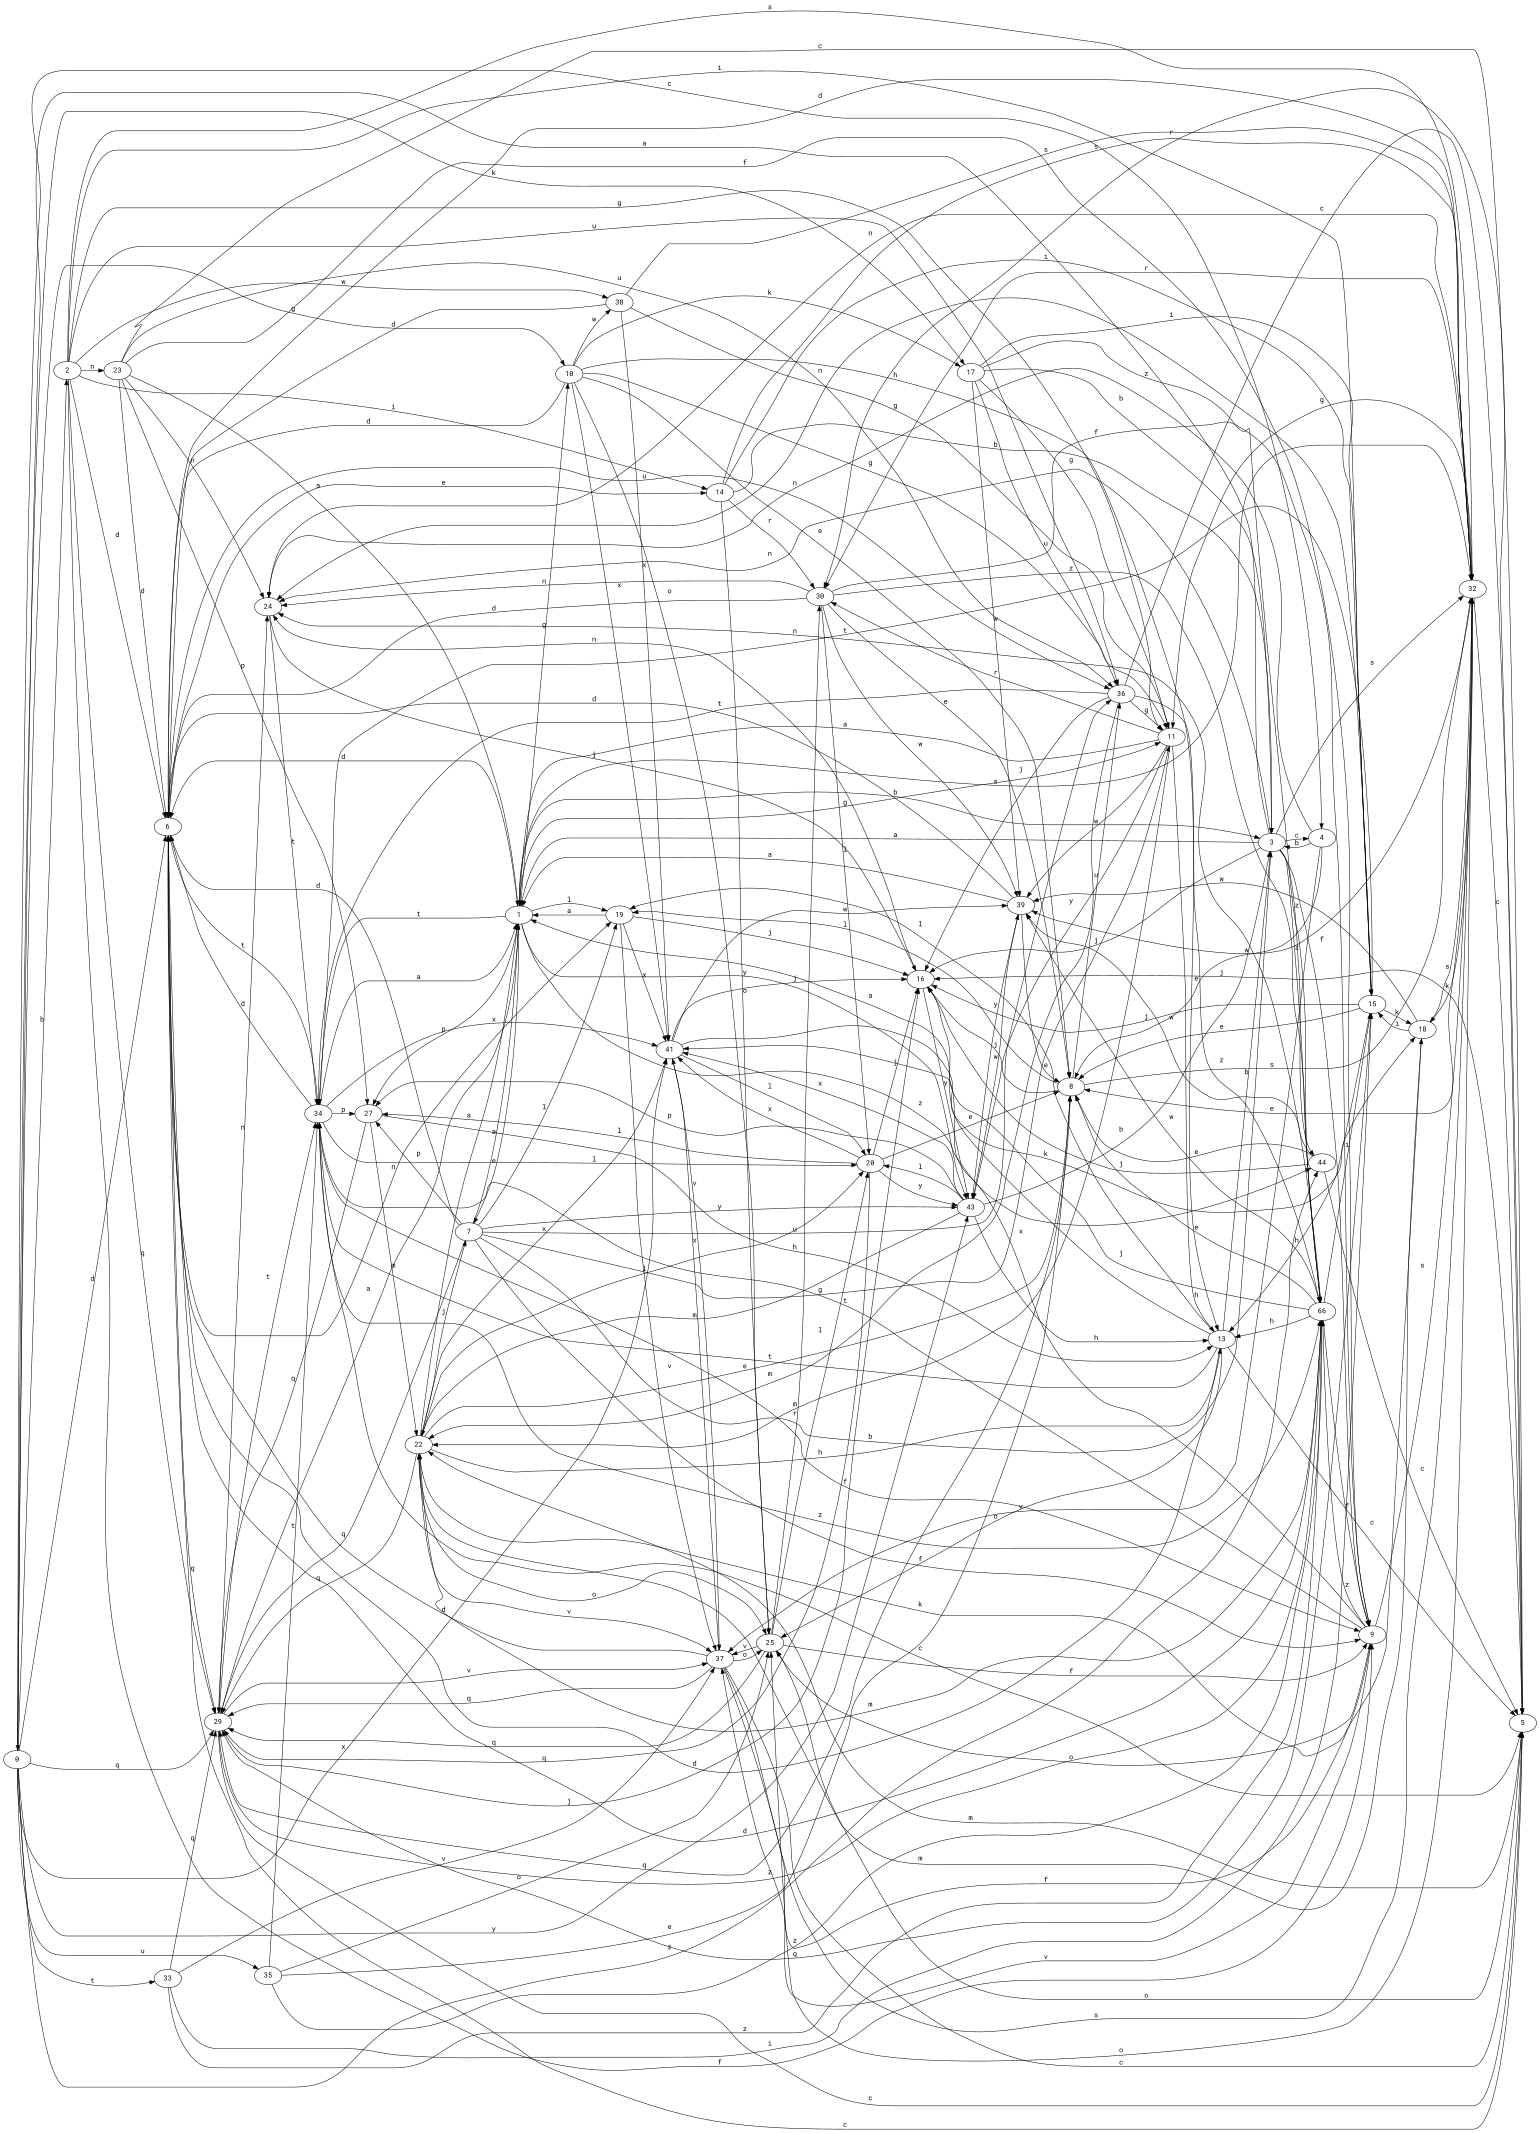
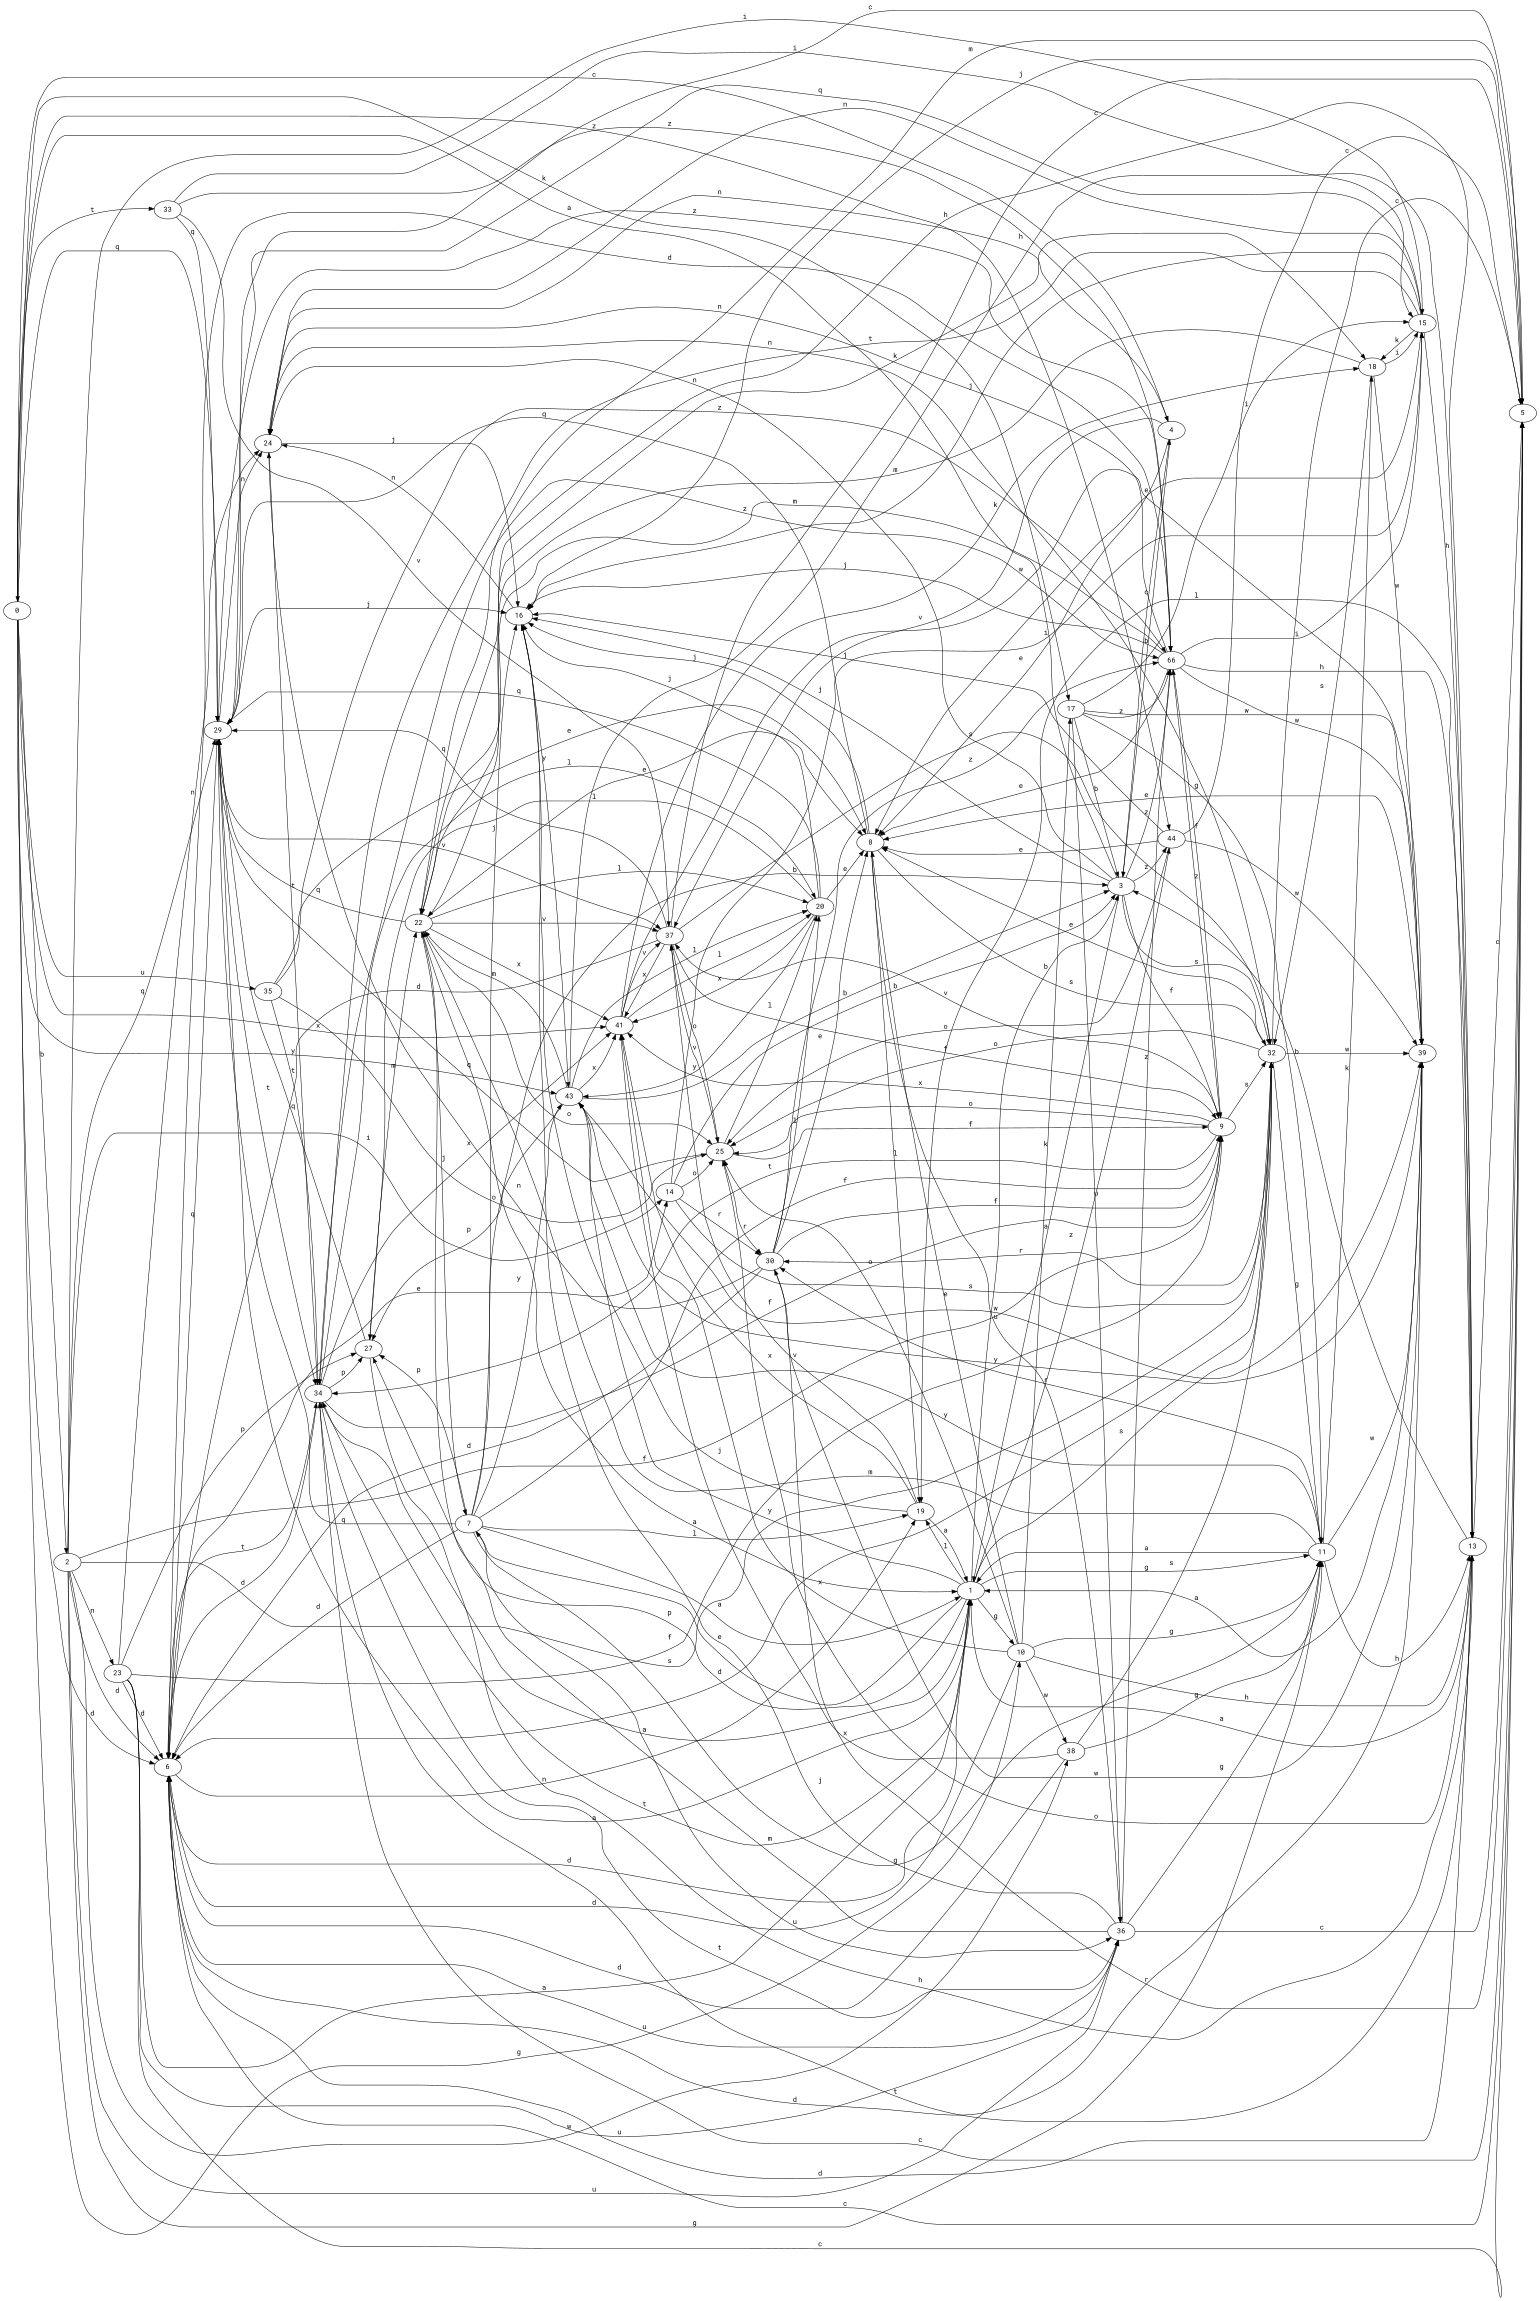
(1469, 811) -> (1353, 992)
(774, 985) -> (491, 1050)
(1163, 1999) -> (993, 1027)
